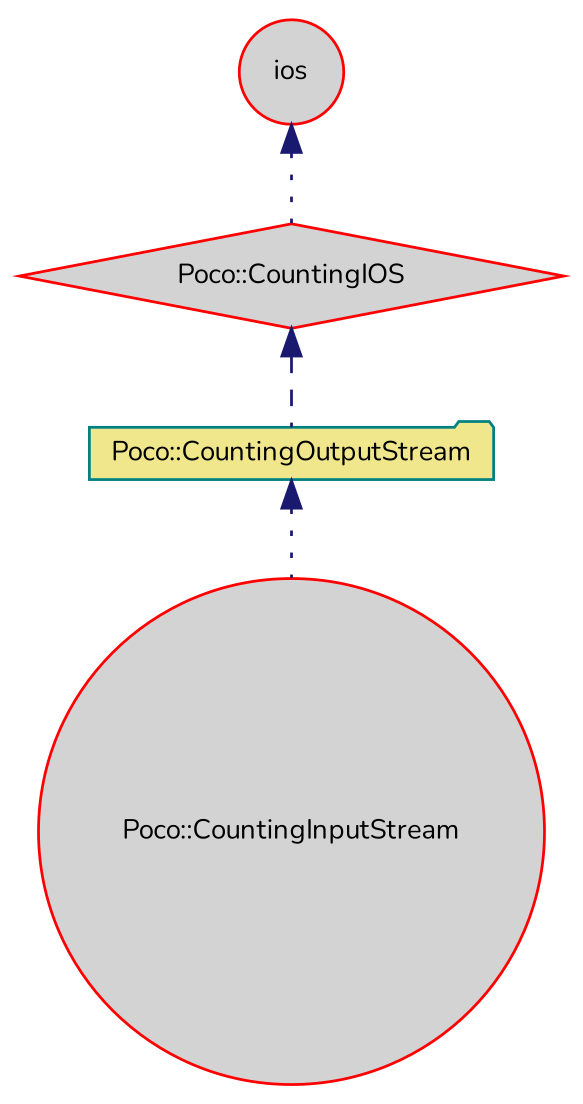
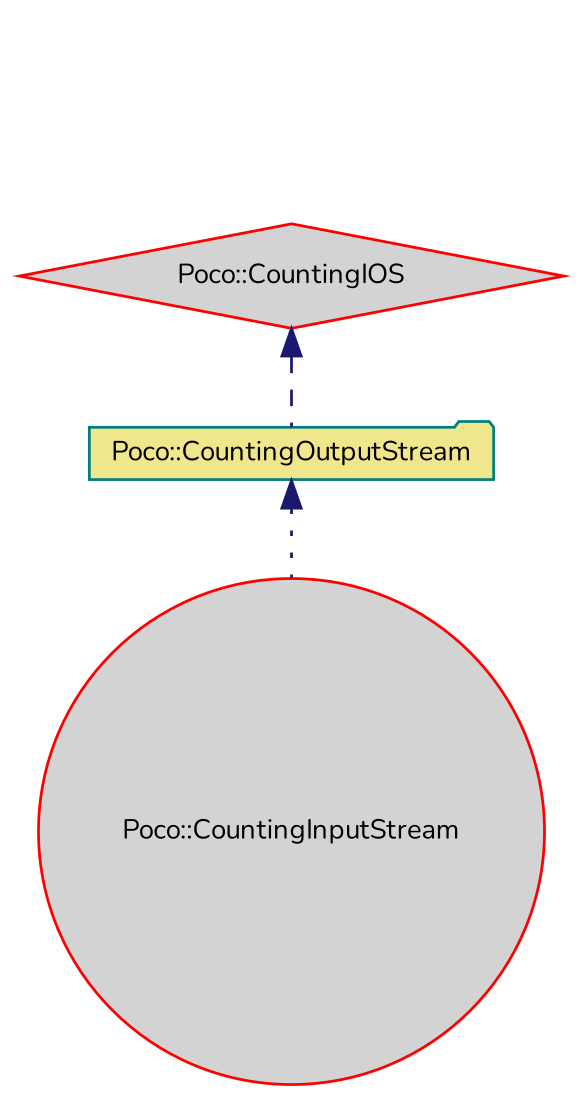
(292, 72) -> none
